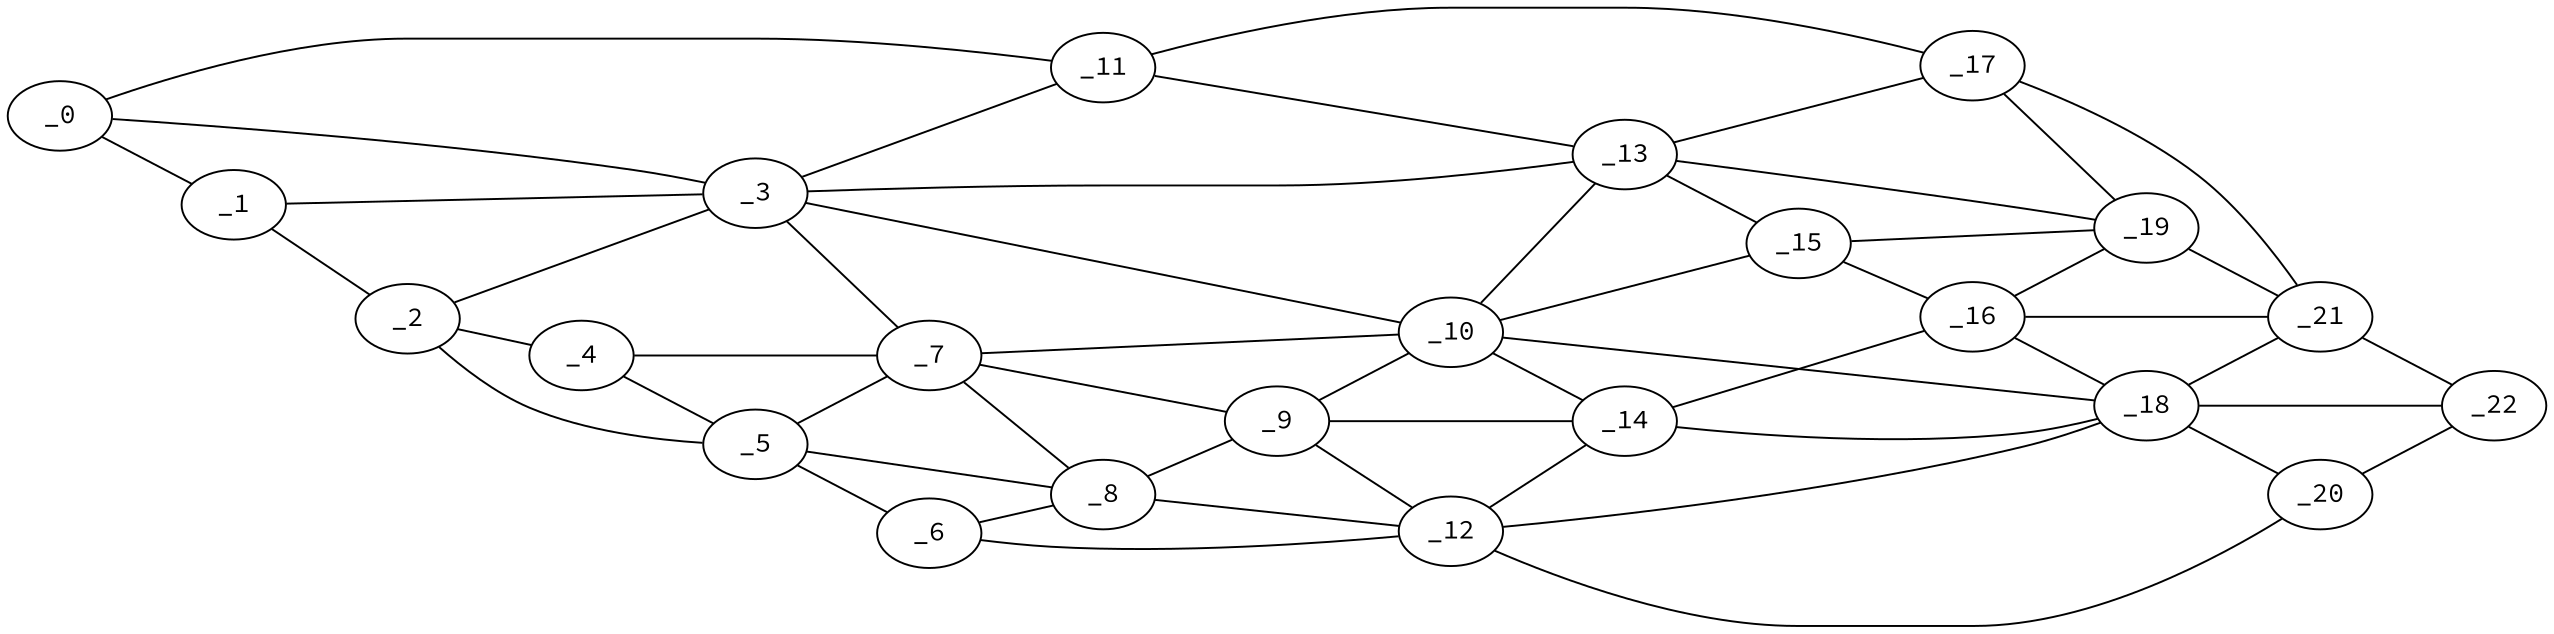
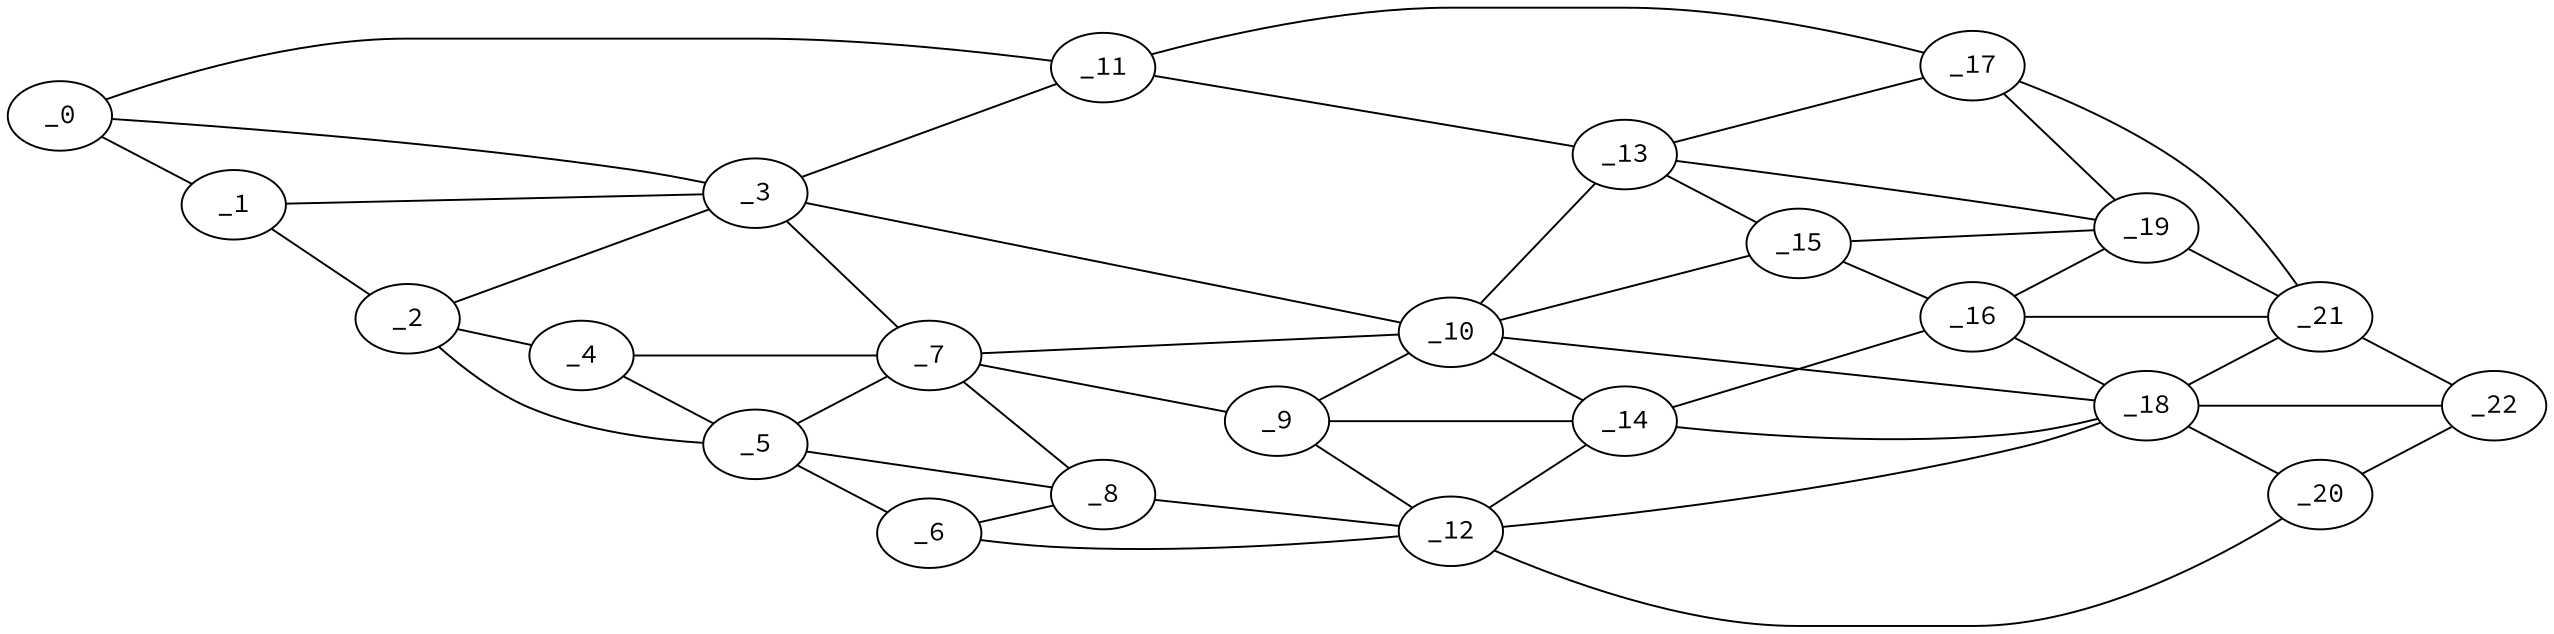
(1191, 185) -> none
(1190, 458) -> none
